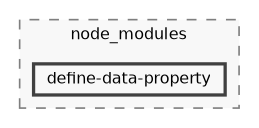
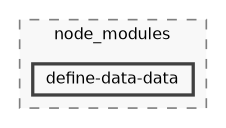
(129, 79) -> (113, 79)
